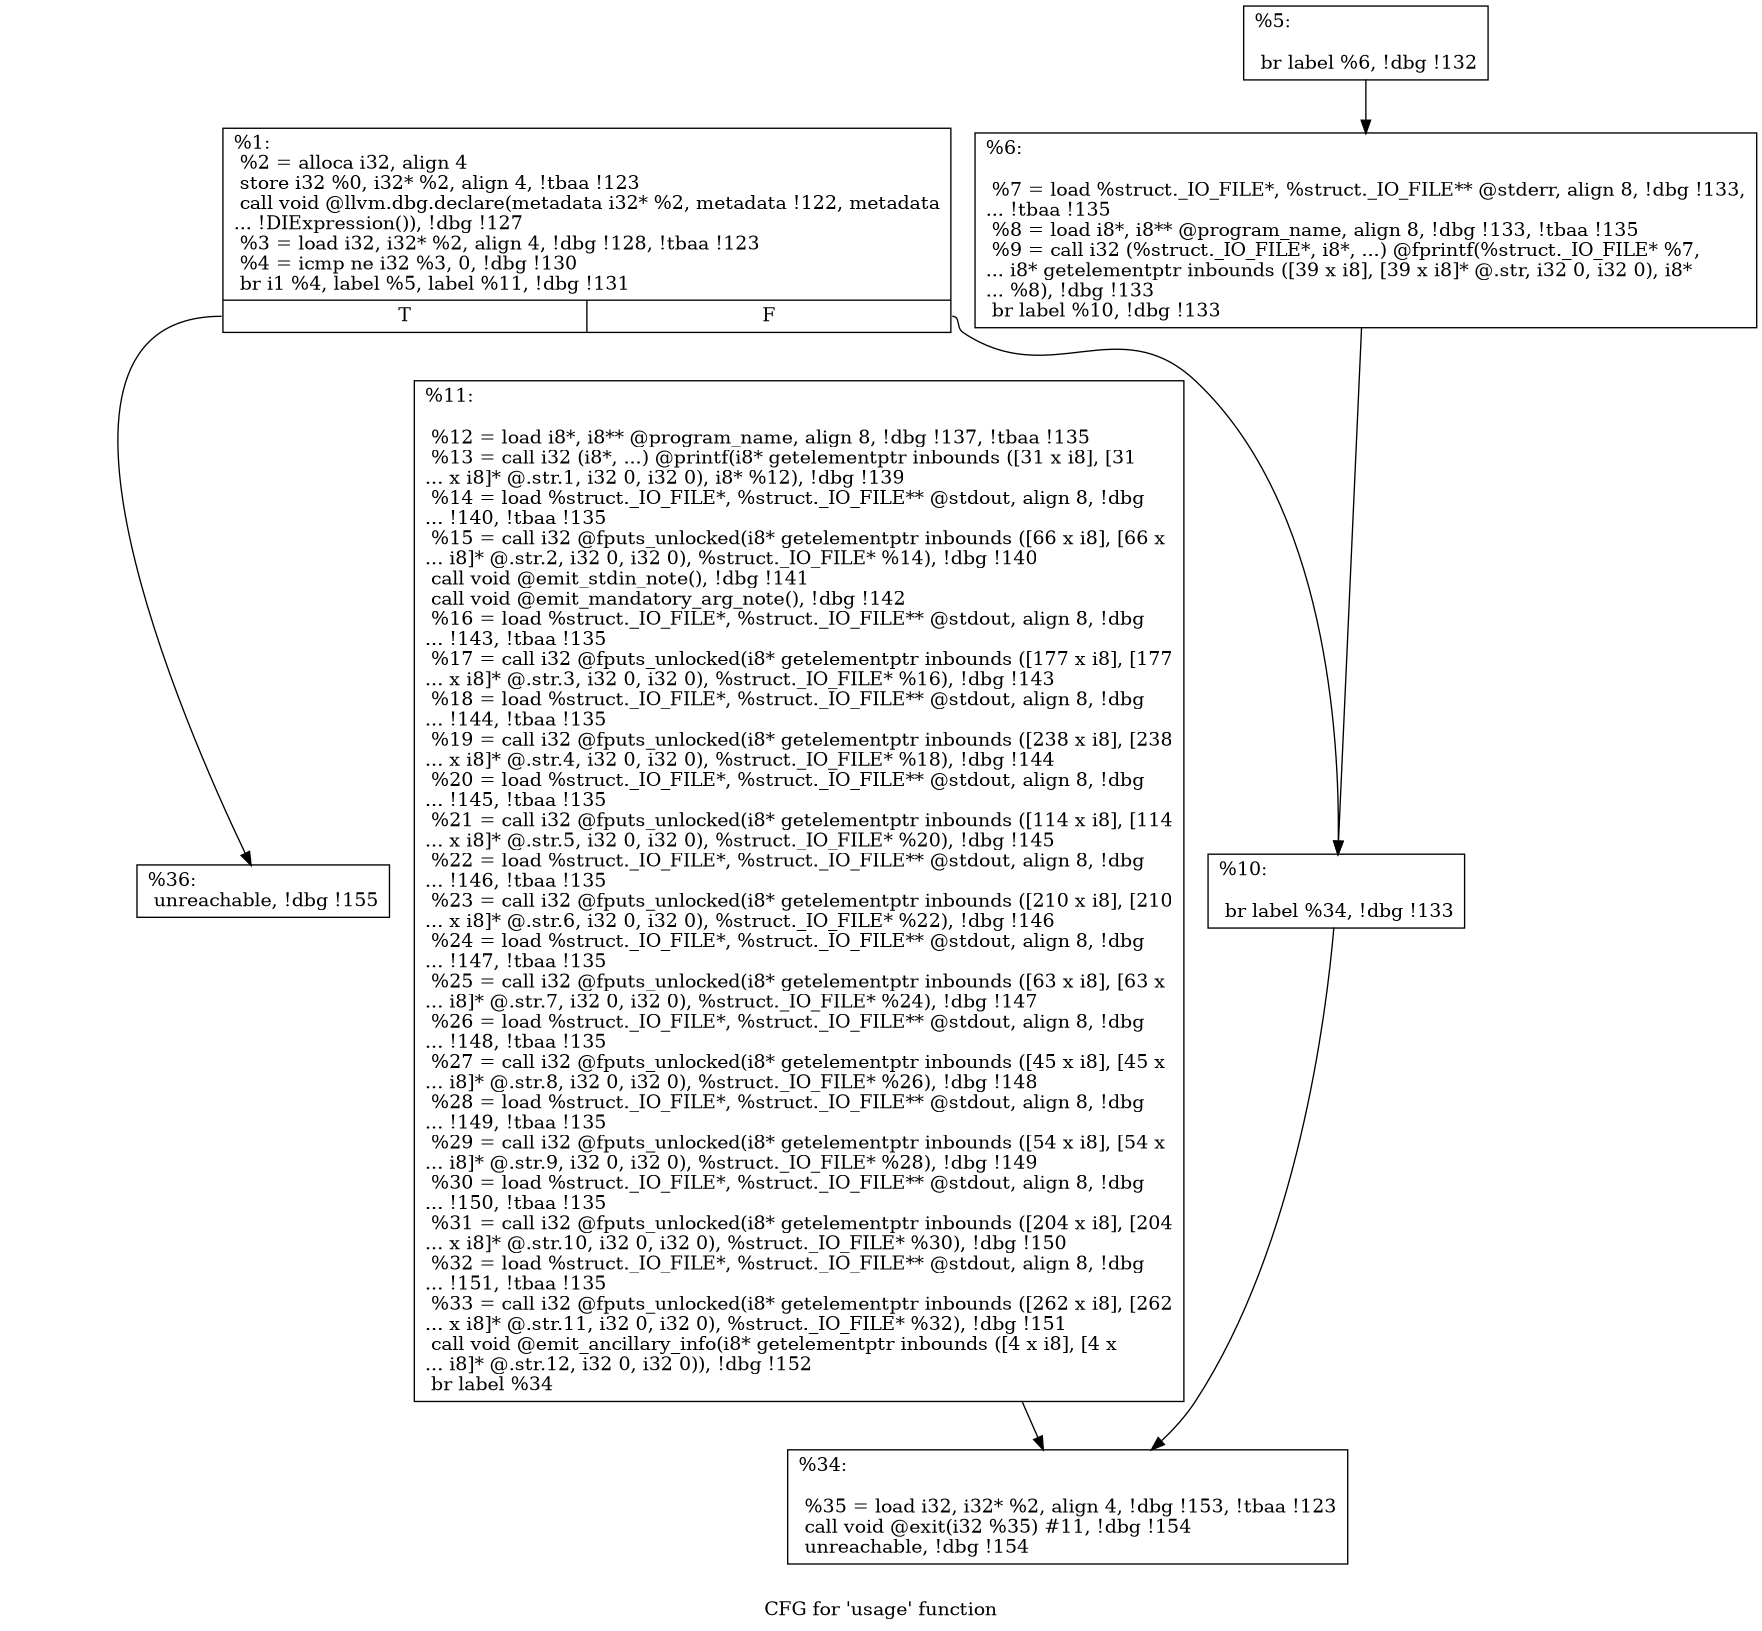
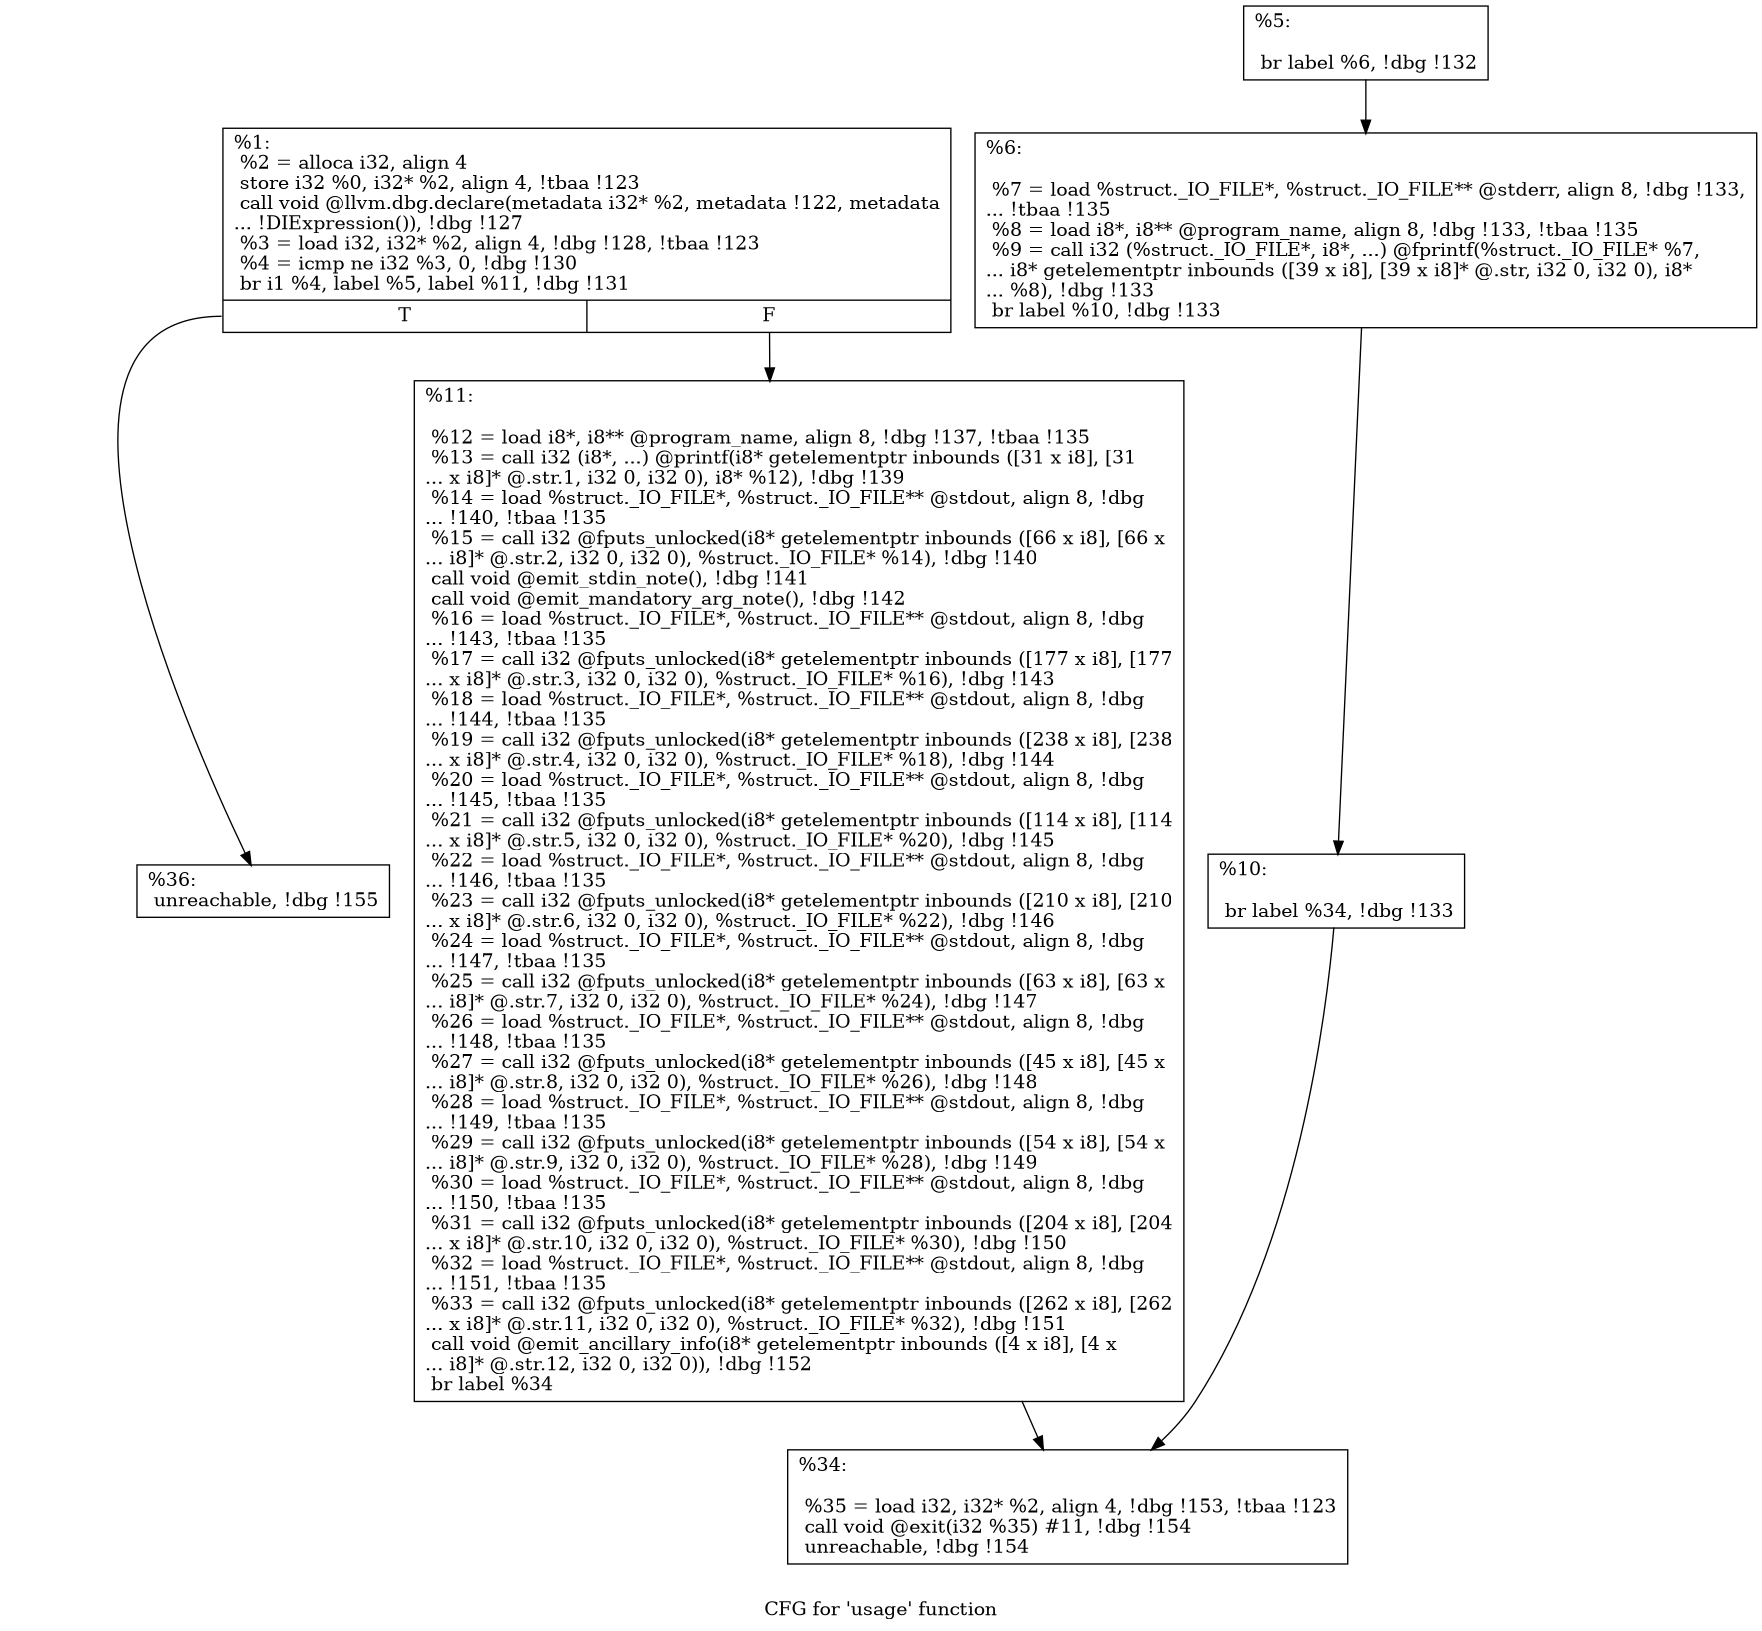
(1263, 472) -> (770, 350)
